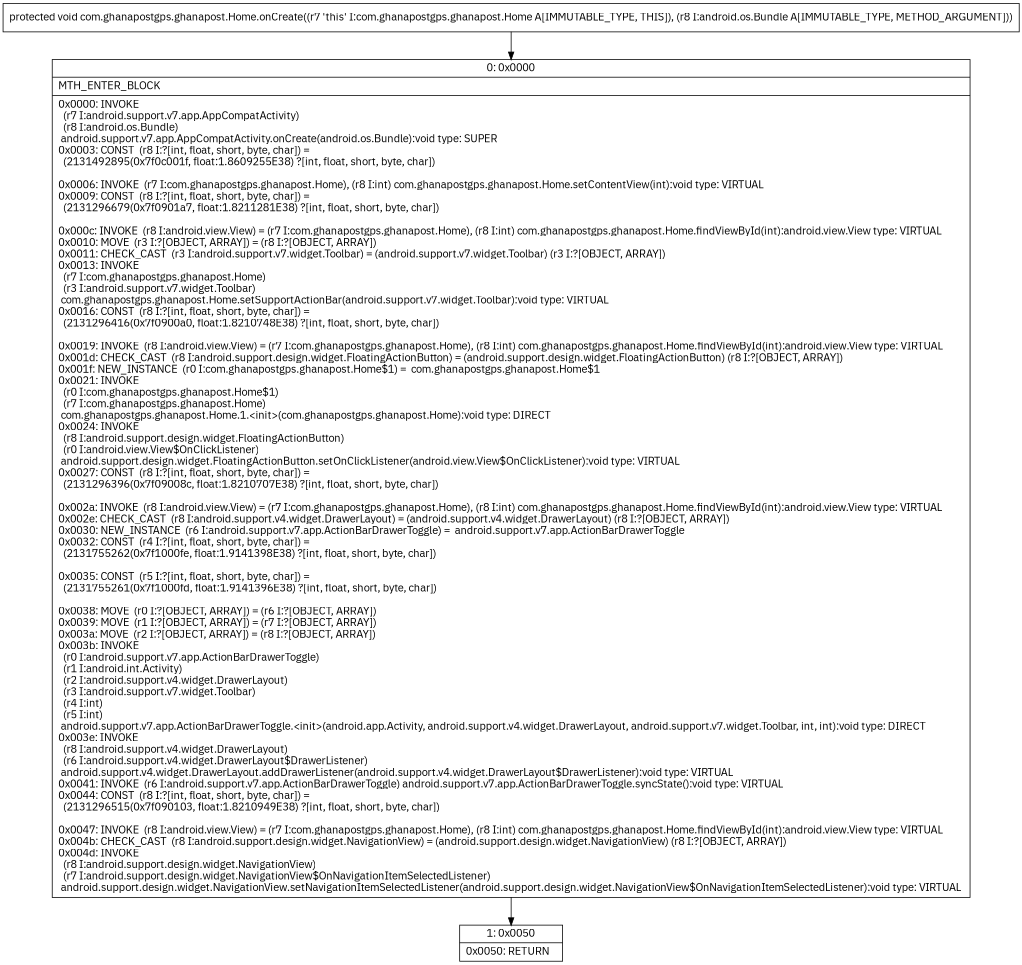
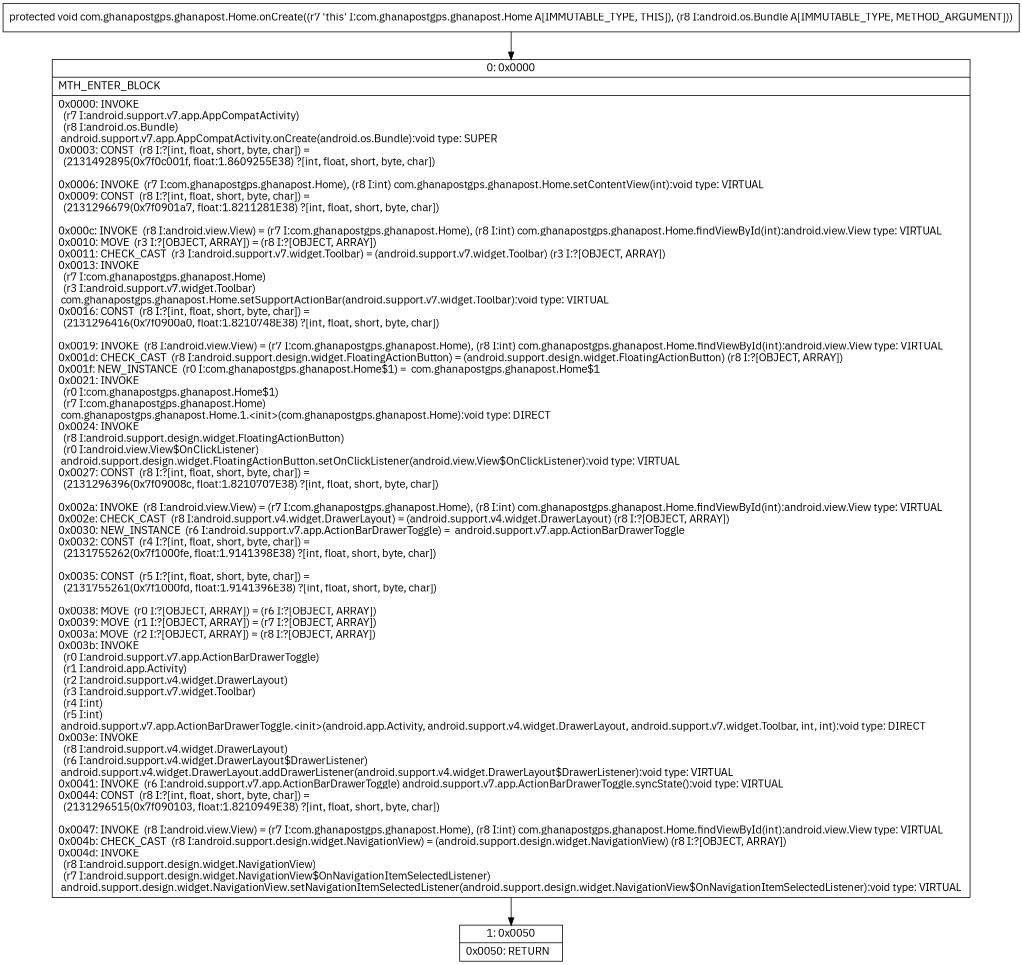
(121, 669) -> (123, 669)
